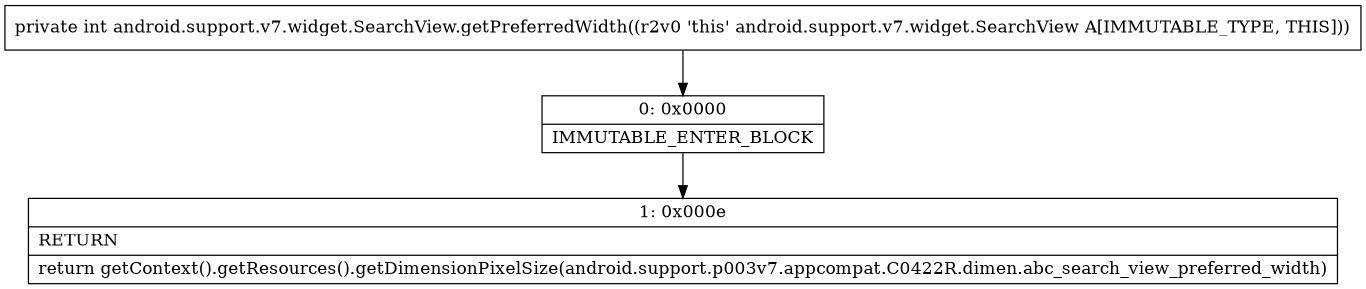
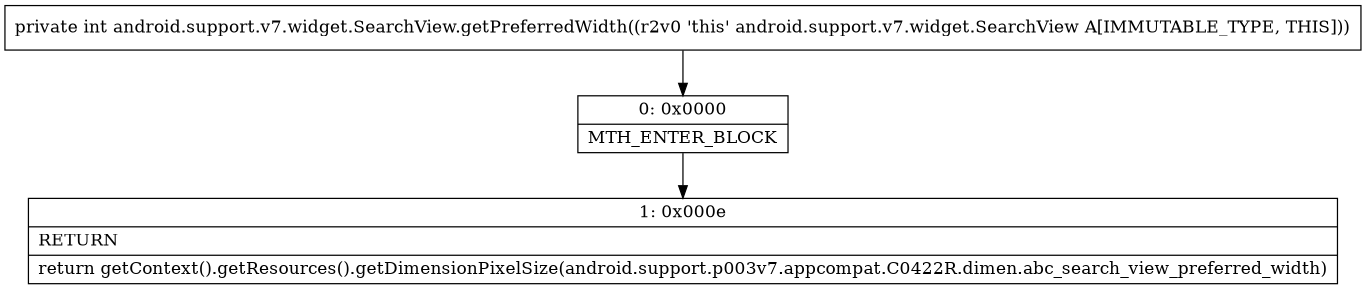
(683, 138) -> (683, 138)
